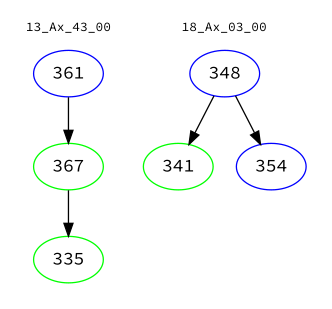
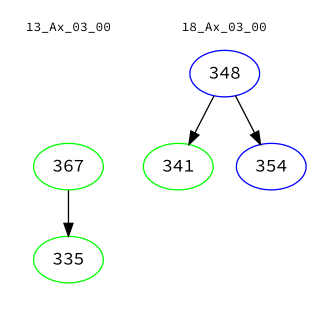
(69, 28) -> (69, 28)
(68, 74) -> none
